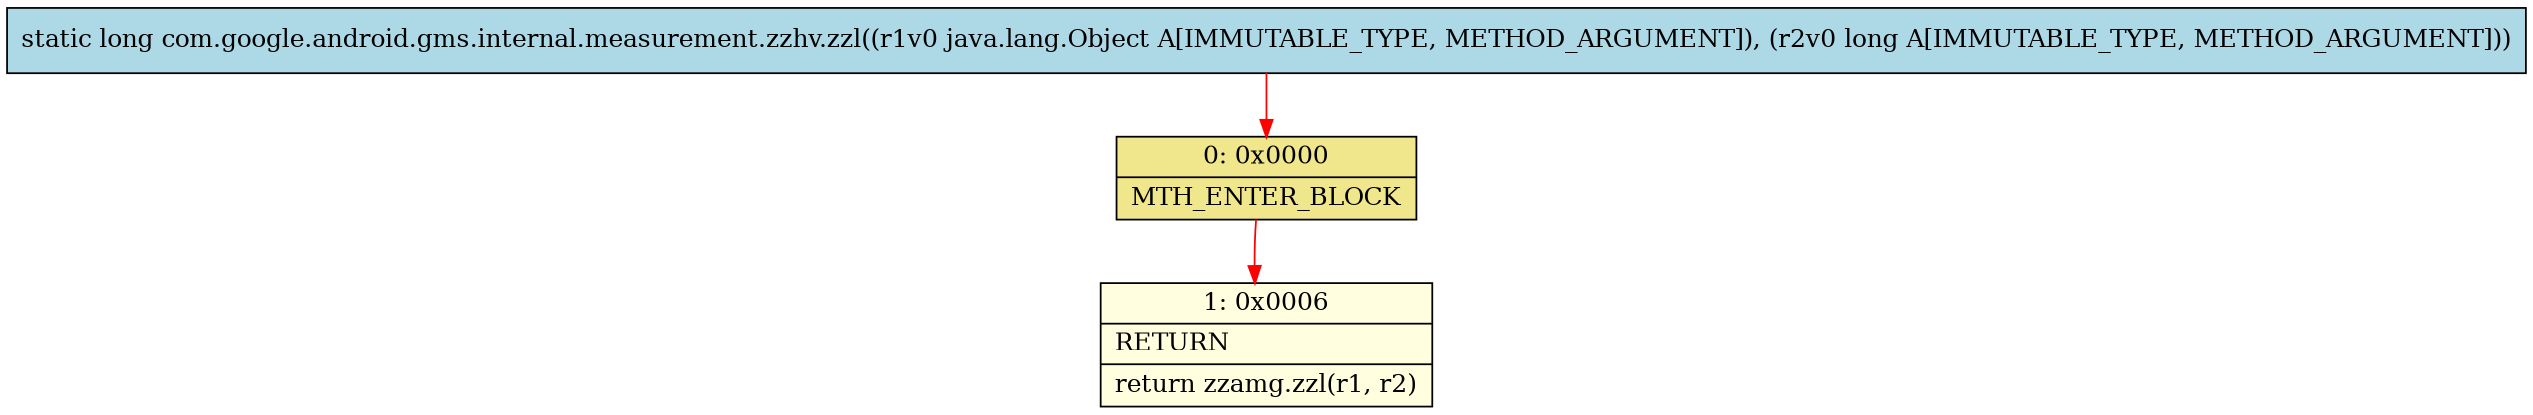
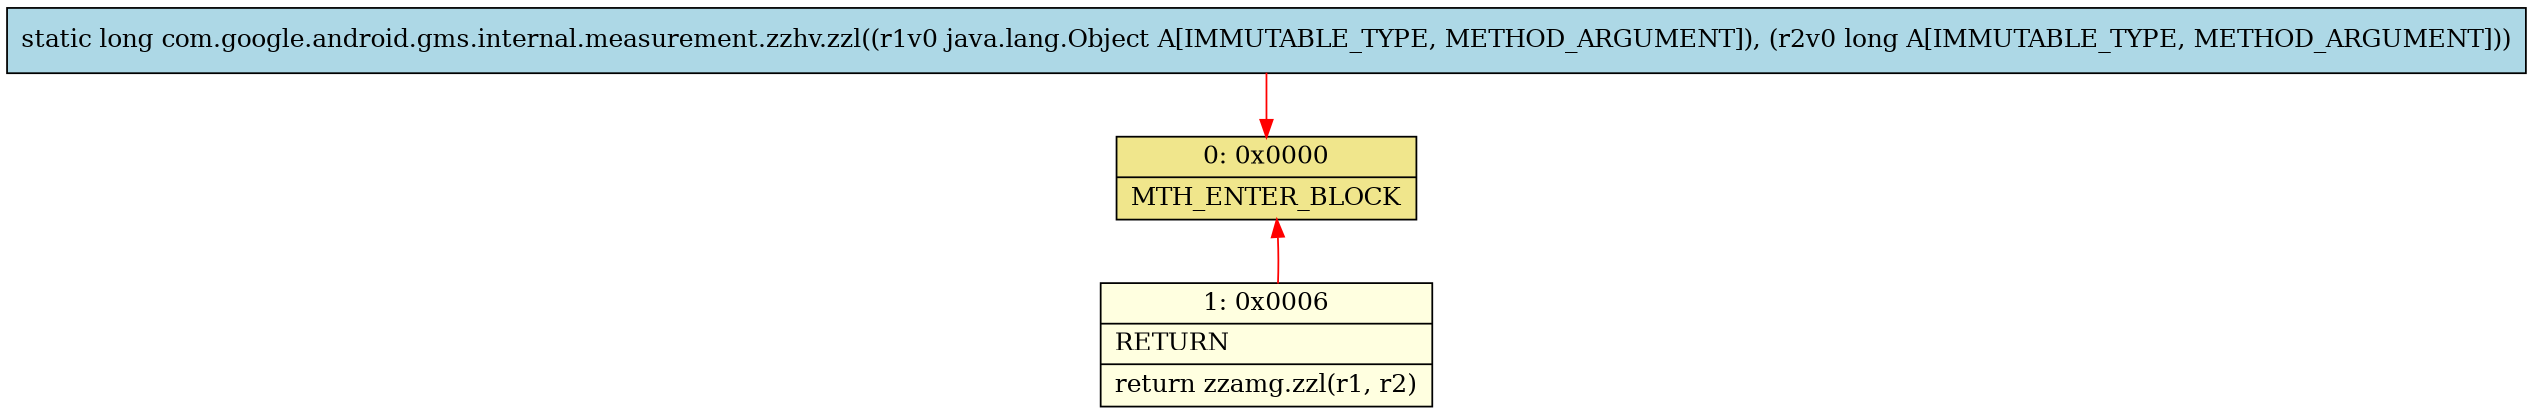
(1255, 243) -> (1278, 261)
